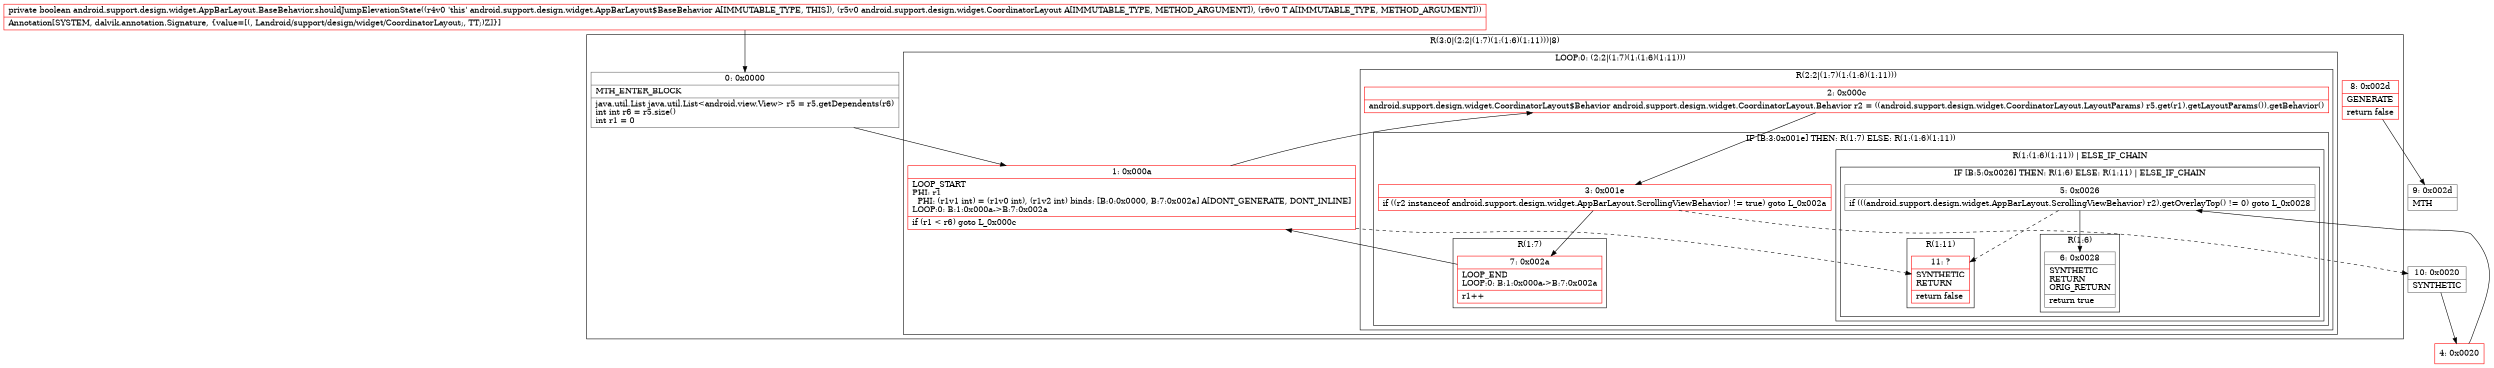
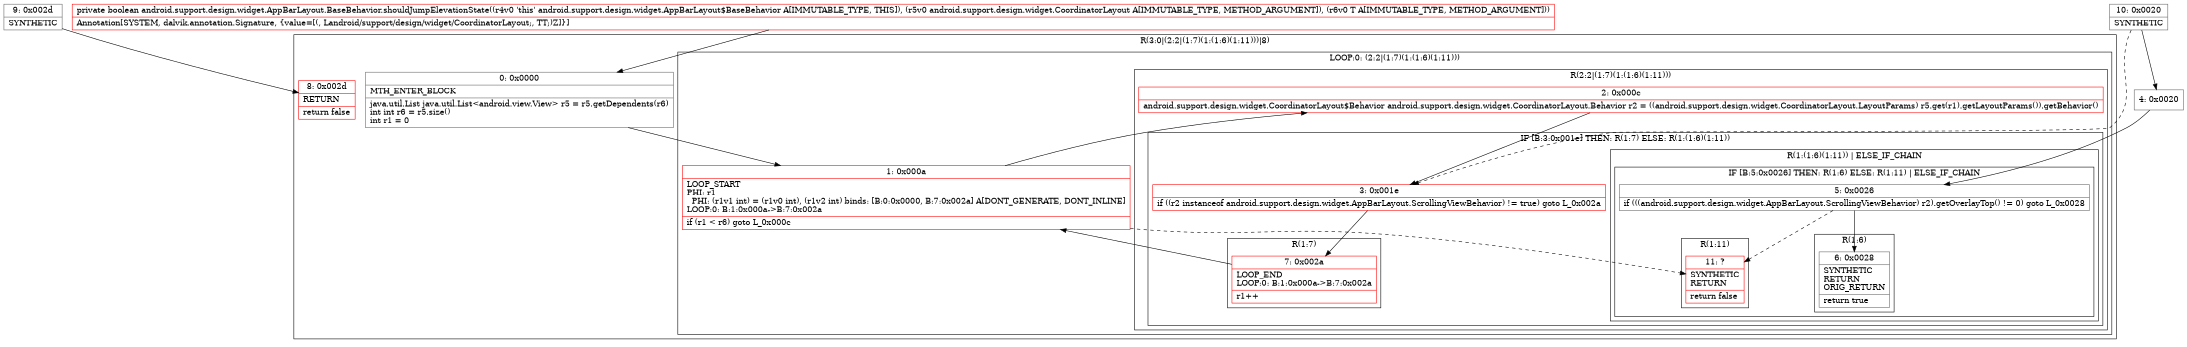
(2370, 100) -> (321, 100)
(2399, 145) -> (177, 62)
(2422, 204) -> (33, 23)
(2041, 231) -> (1813, 132)
(2459, 354) -> (2159, 100)
